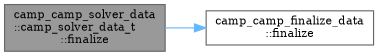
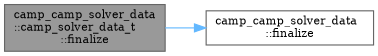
(290, 28) -> (290, 28)
